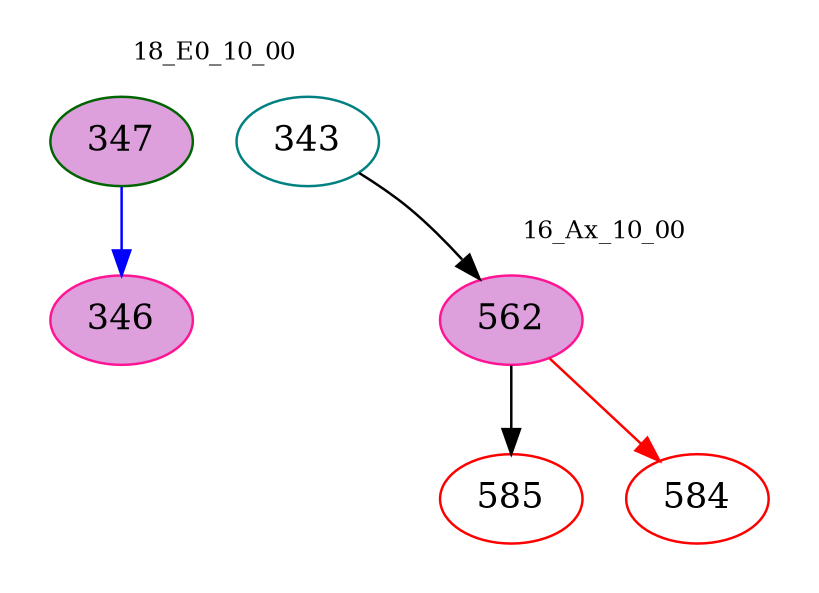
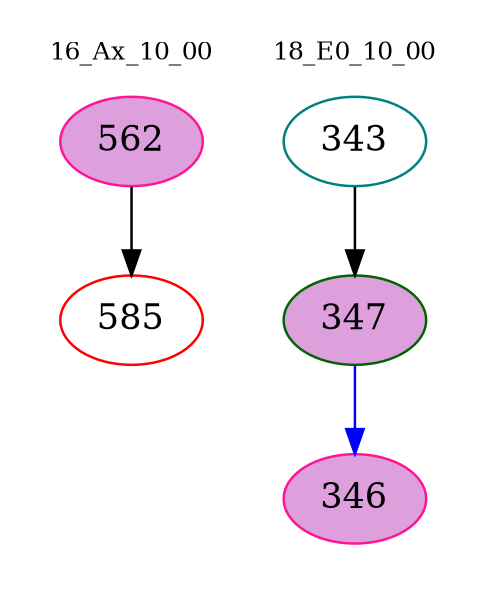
(436, 233) -> (355, 219)
(697, 499) -> none
